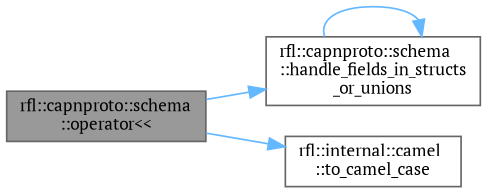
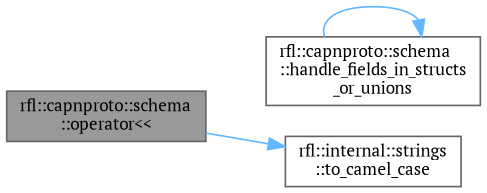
(228, 96) -> none
(373, 162) -> (373, 162)
